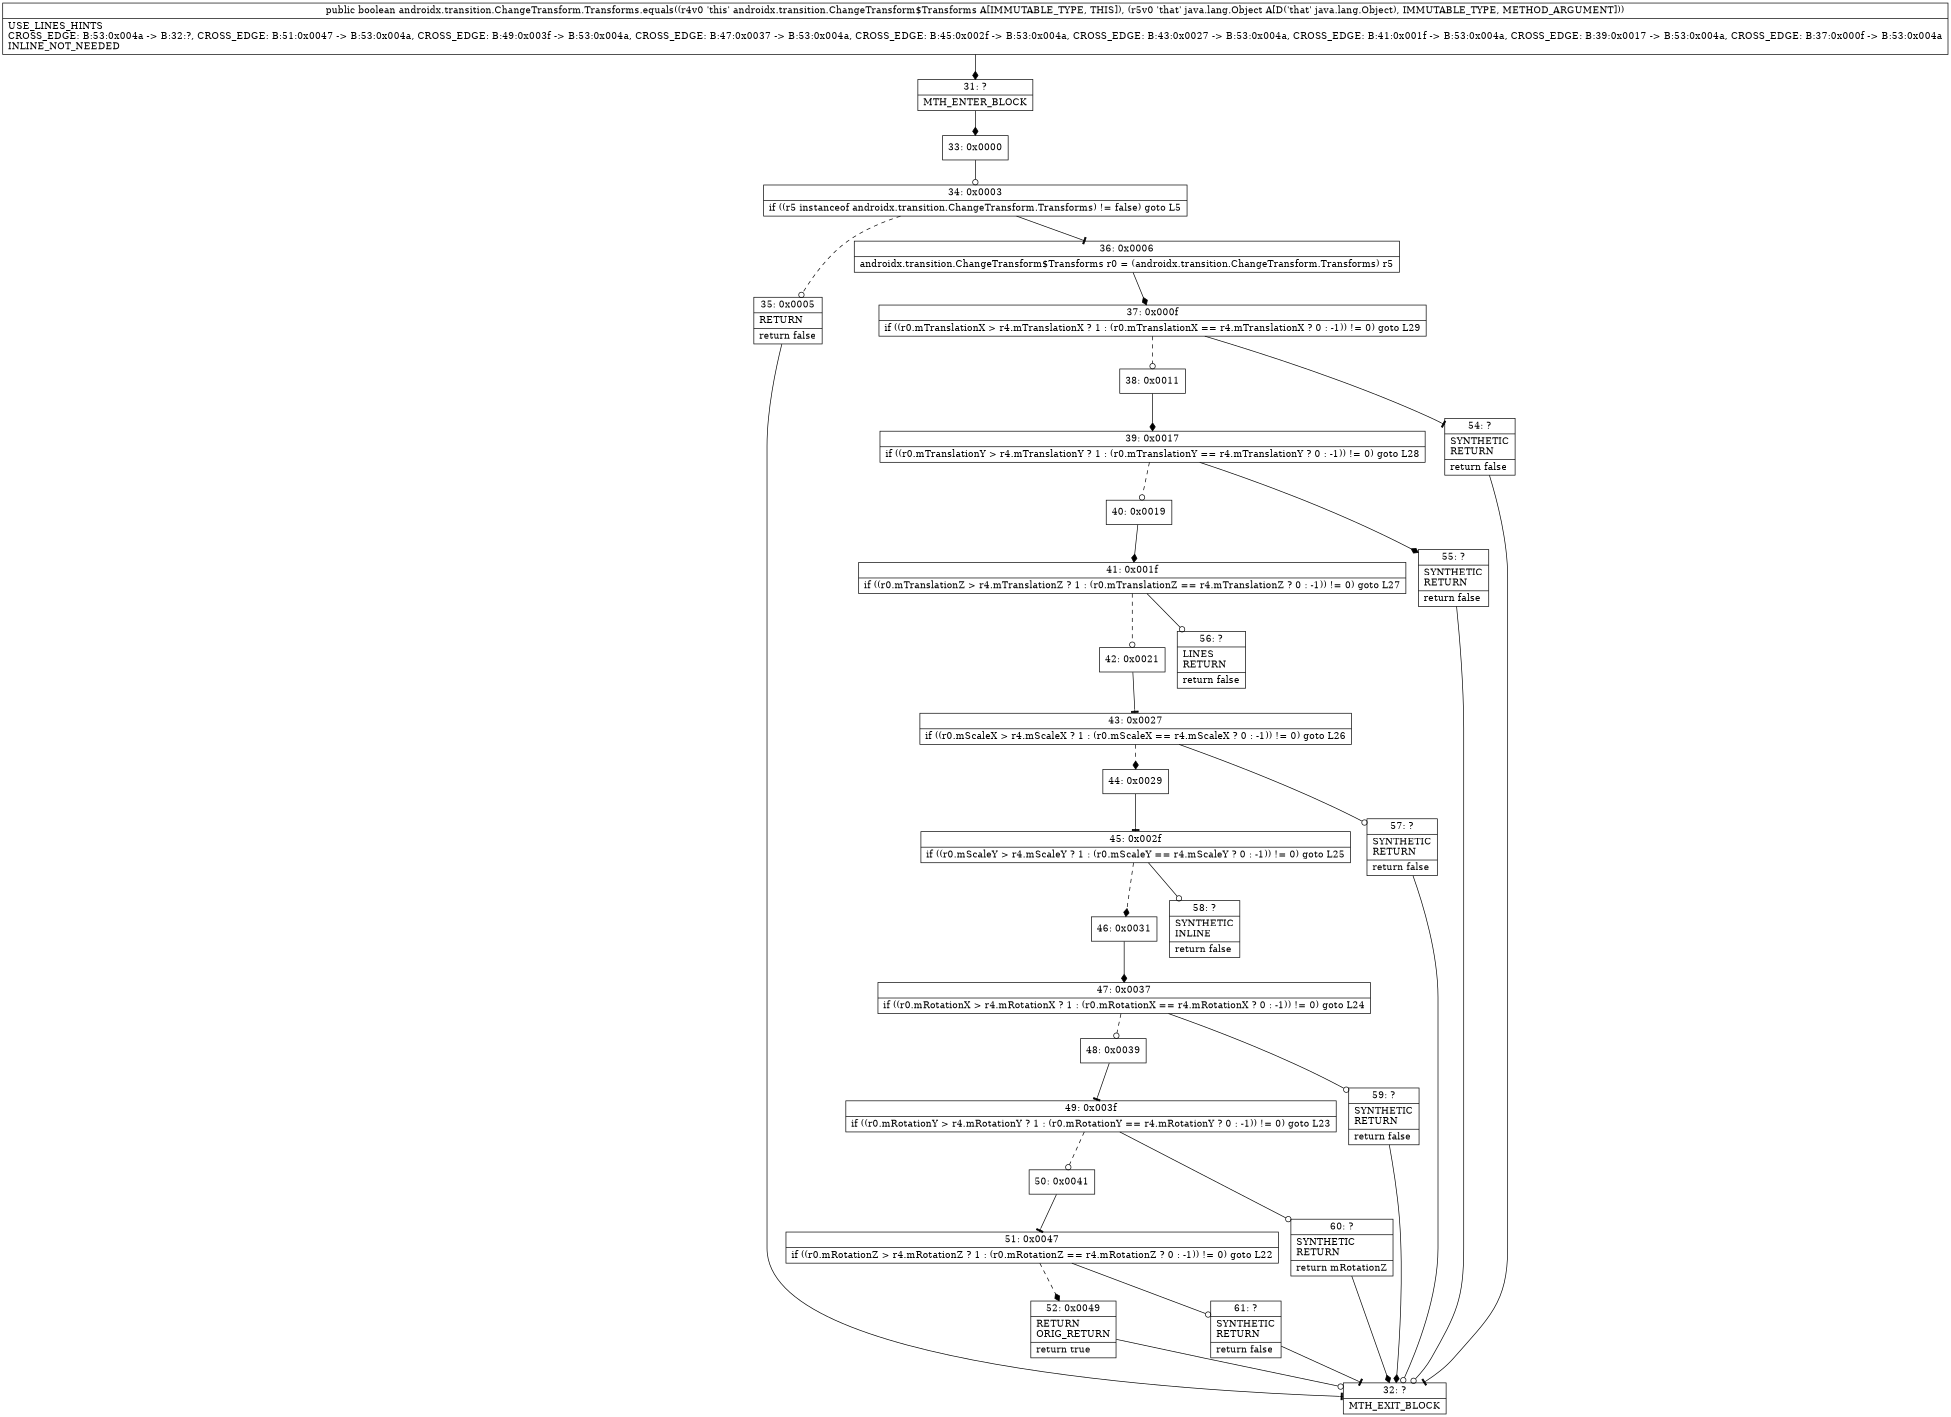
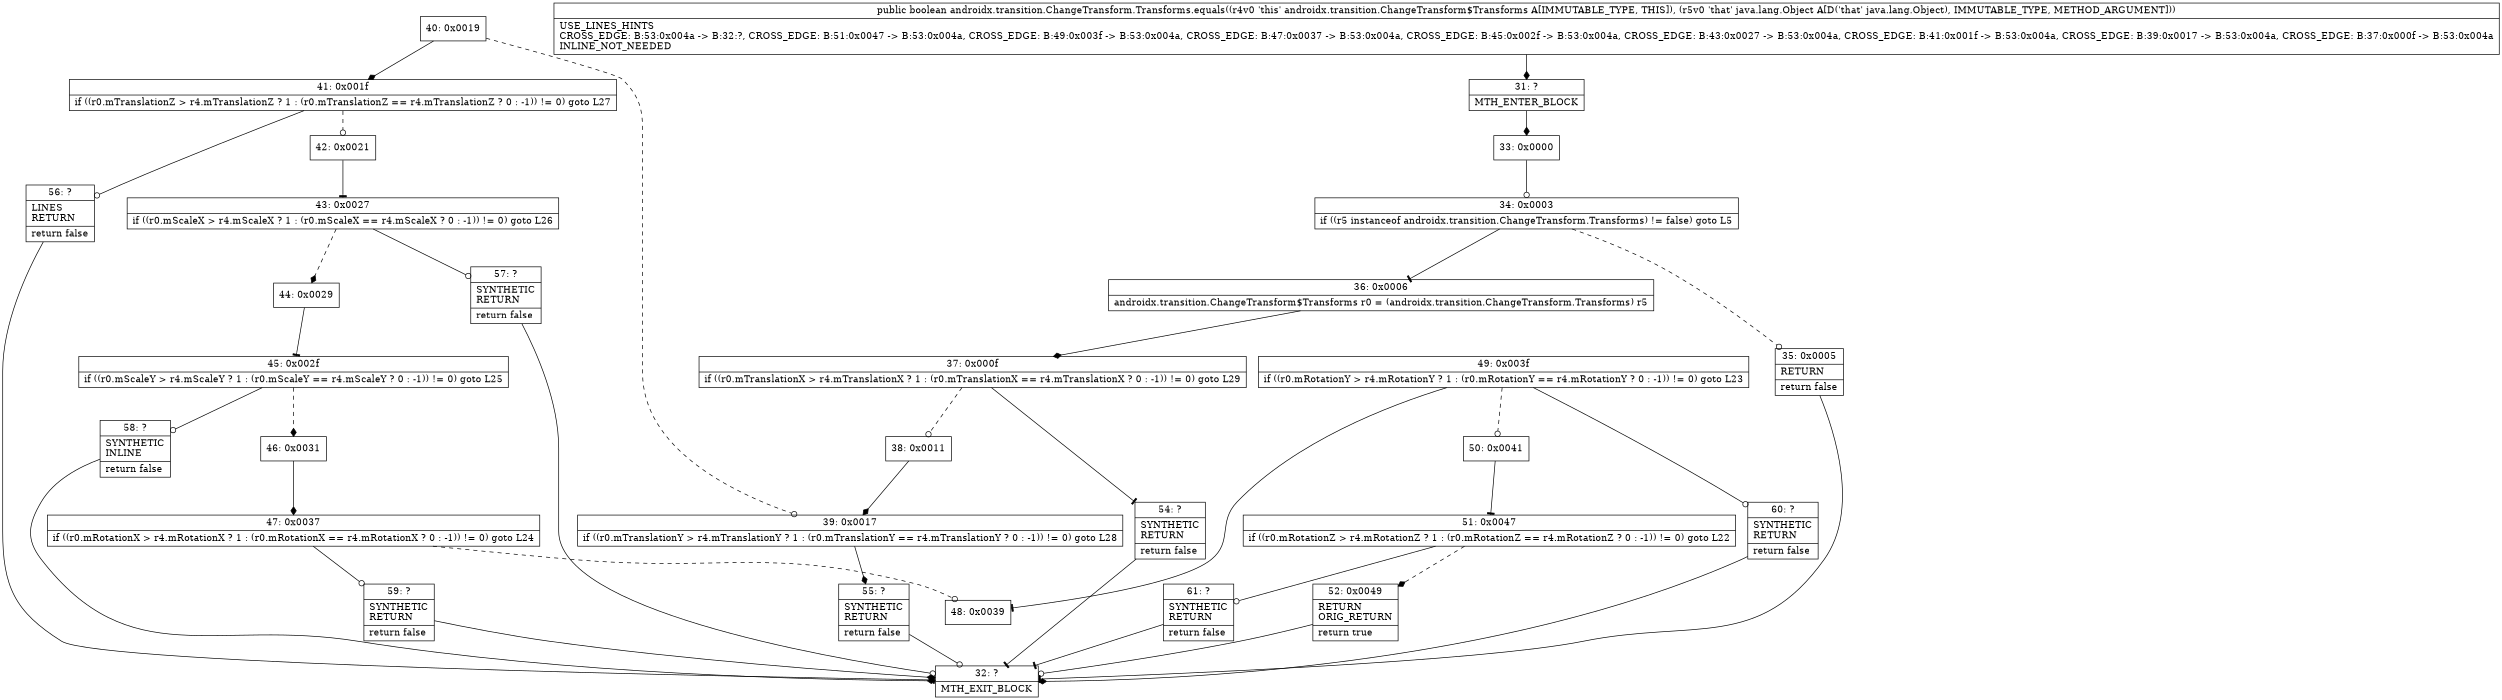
(1146, 478) -> (643, 261)
none -> (404, 648)
none -> (281, 662)
(1103, 1080) -> (1229, 513)
(1342, 1268) -> (1782, 551)
